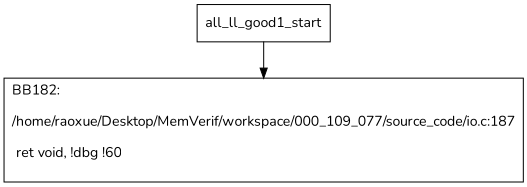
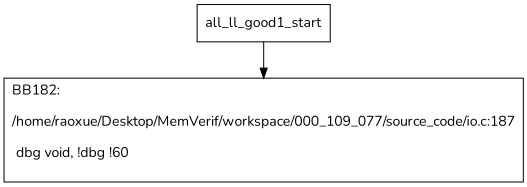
(67, 153) -> (71, 153)
